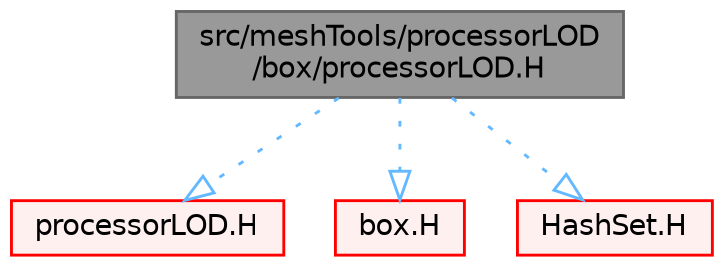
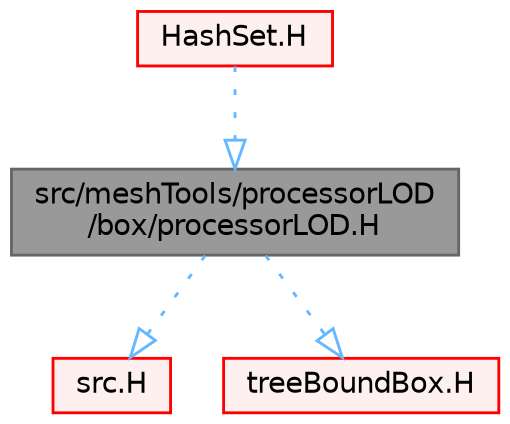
(506, 140) -> (235, 103)
(148, 228) -> (112, 386)
(400, 228) -> (361, 386)
